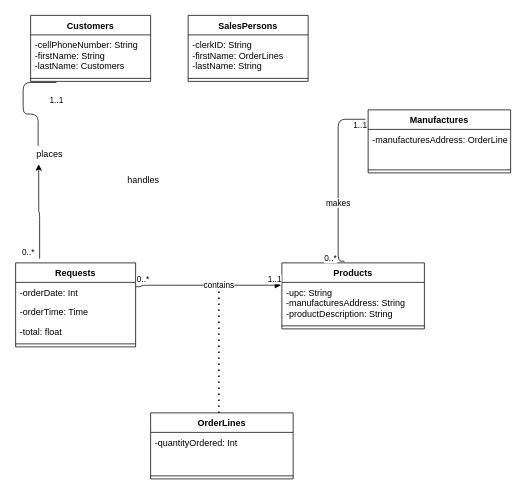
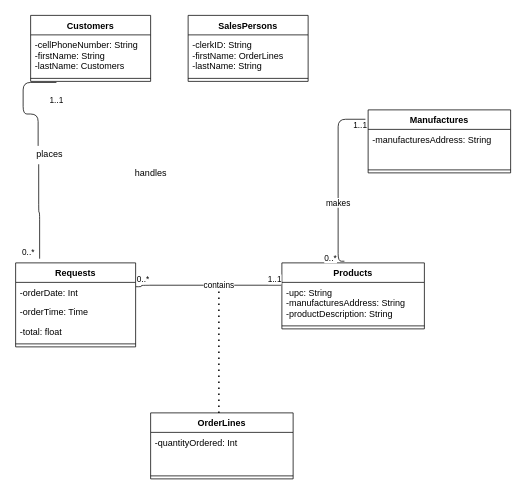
(449, 140) -> (439, 140)
(38, 171) -> (38, 168)
(143, 180) -> (150, 173)
(274, 285) -> (276, 285)
